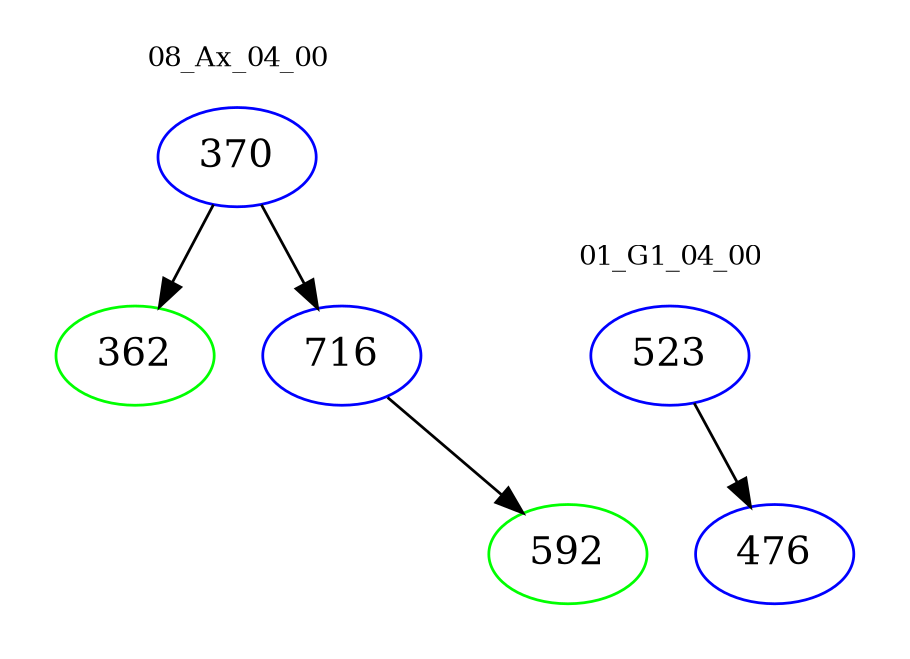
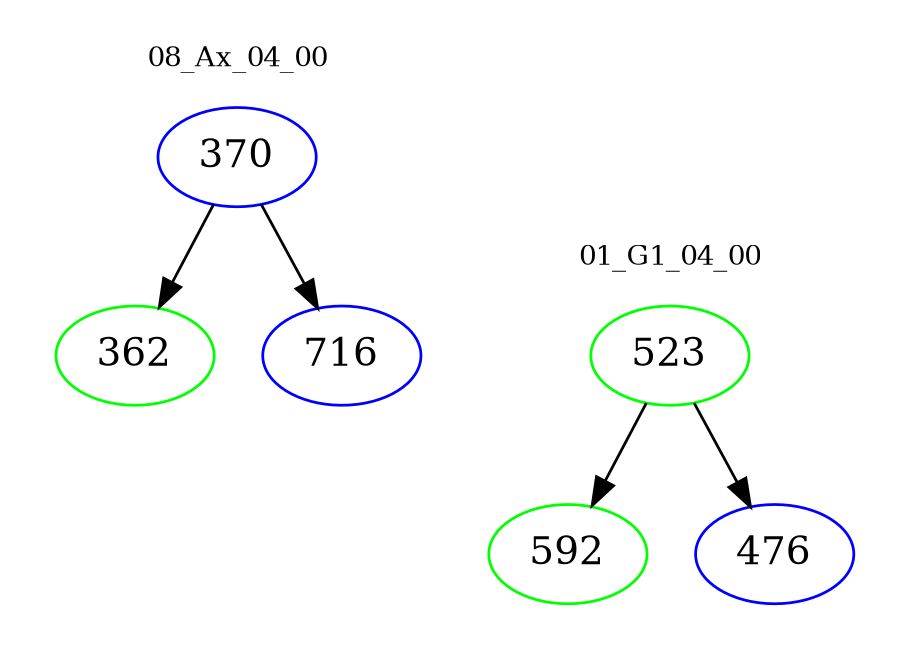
(670, 356) -> (670, 356)
(445, 446) -> (626, 442)
